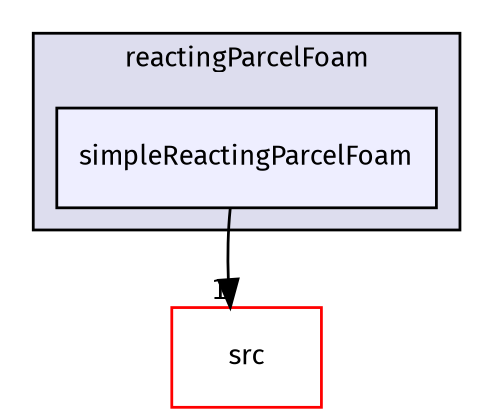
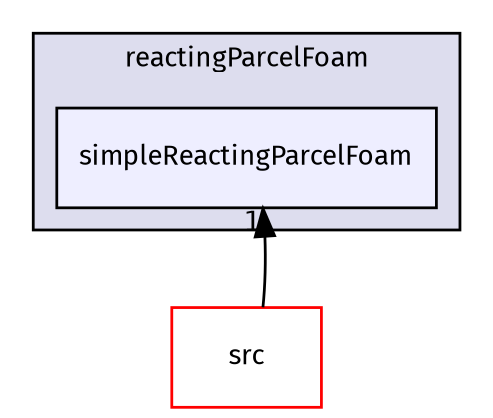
(228, 248) -> (265, 272)
